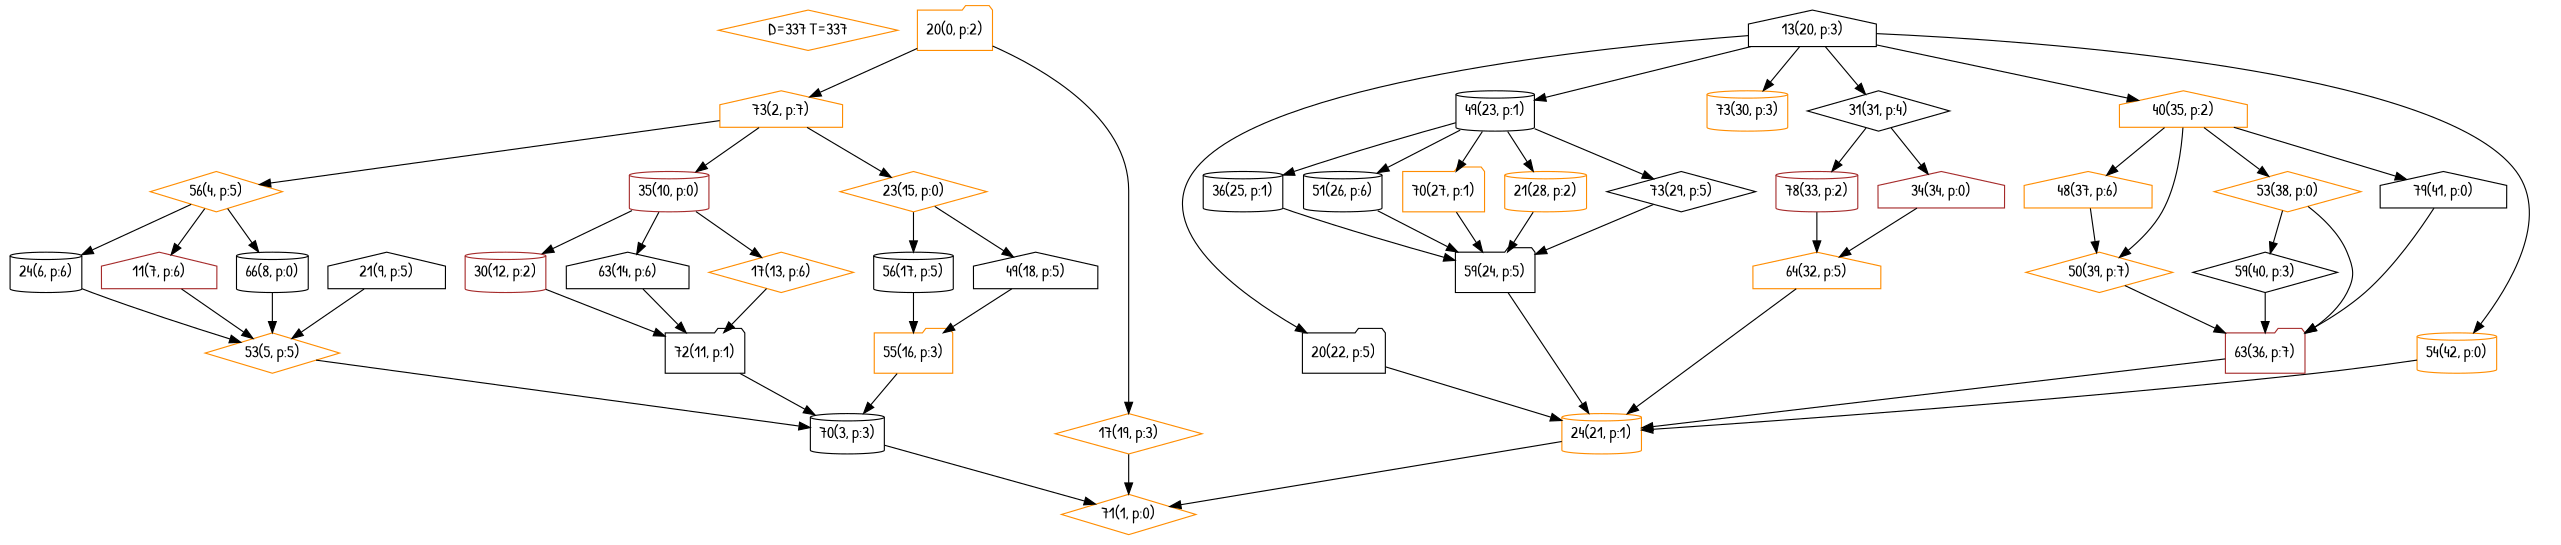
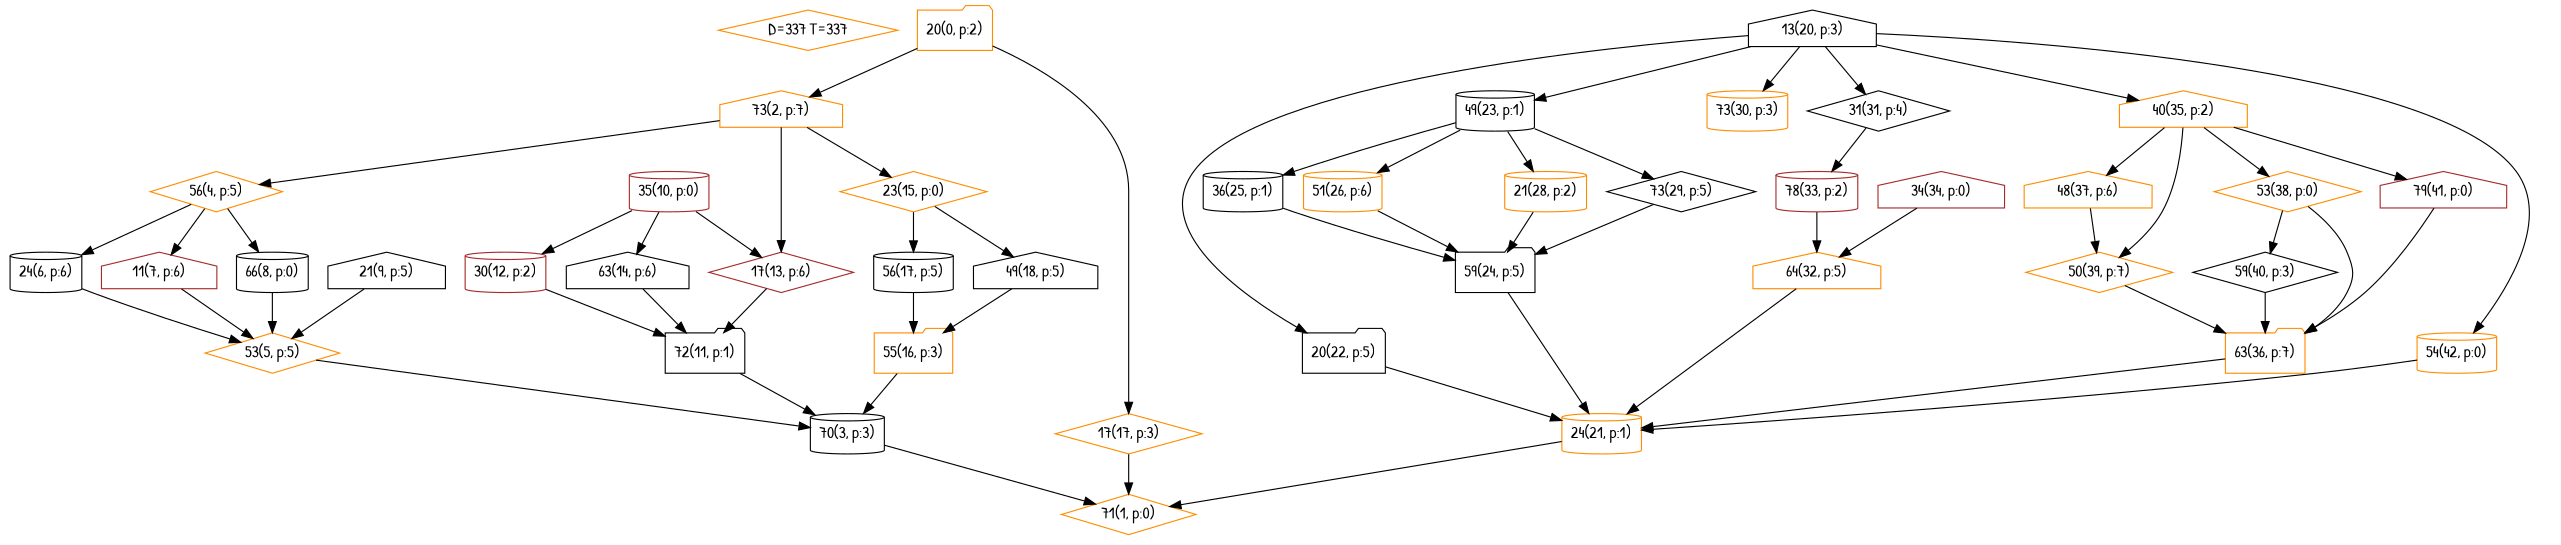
(732, 146) -> (781, 184)
(1906, 147) -> none
(1343, 192) -> (1343, 192)
(1444, 192) -> none
(2443, 192) -> (2443, 192)
(781, 272) -> (781, 272)
(2265, 353) -> (2265, 353)
(1129, 434) -> (1129, 434)
